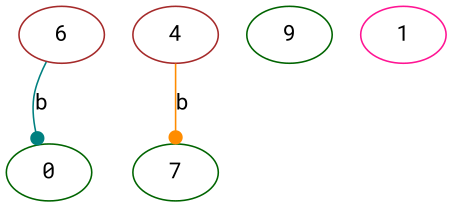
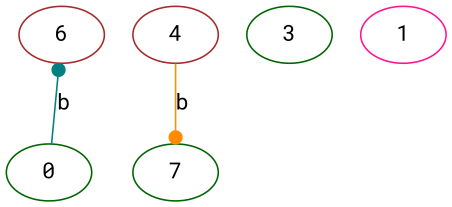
(289, 35) -> (289, 35)
(34, 96) -> (55, 110)
